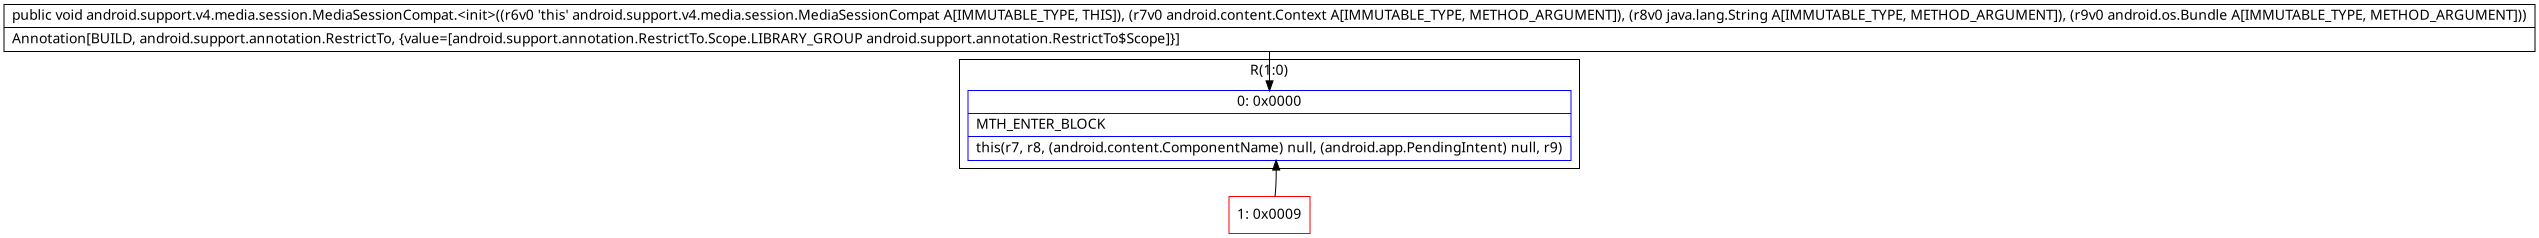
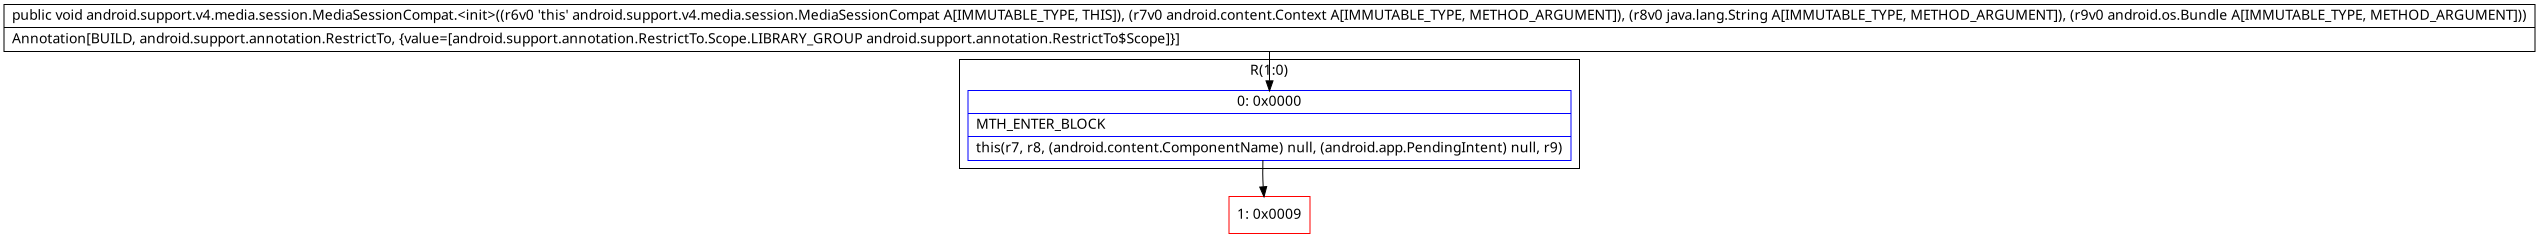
(1276, 184) -> (1263, 175)
